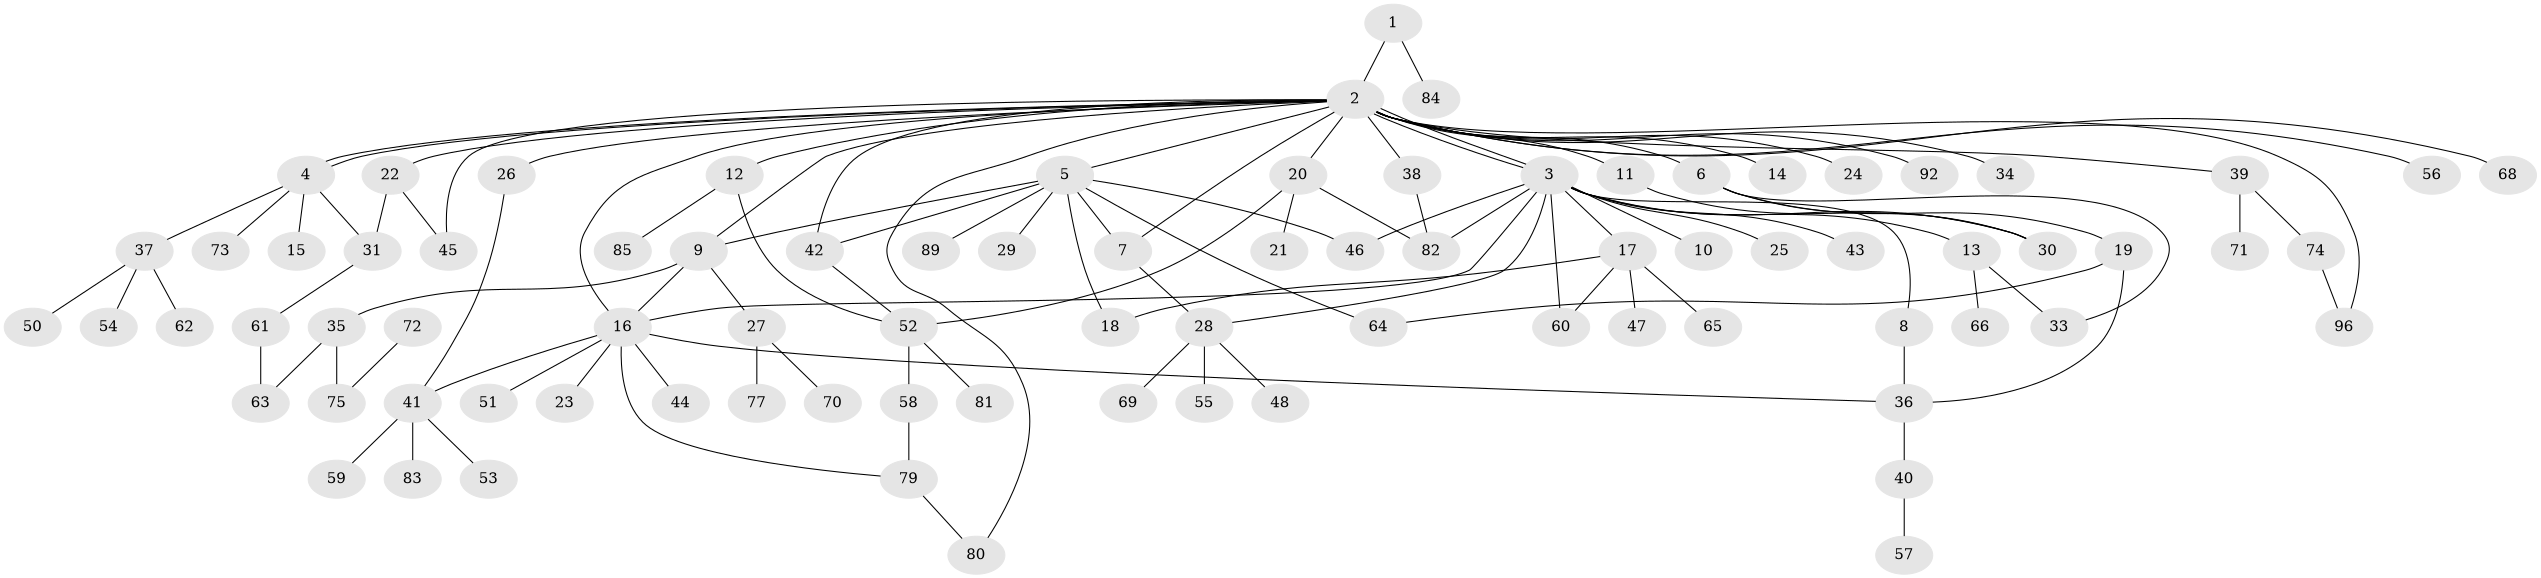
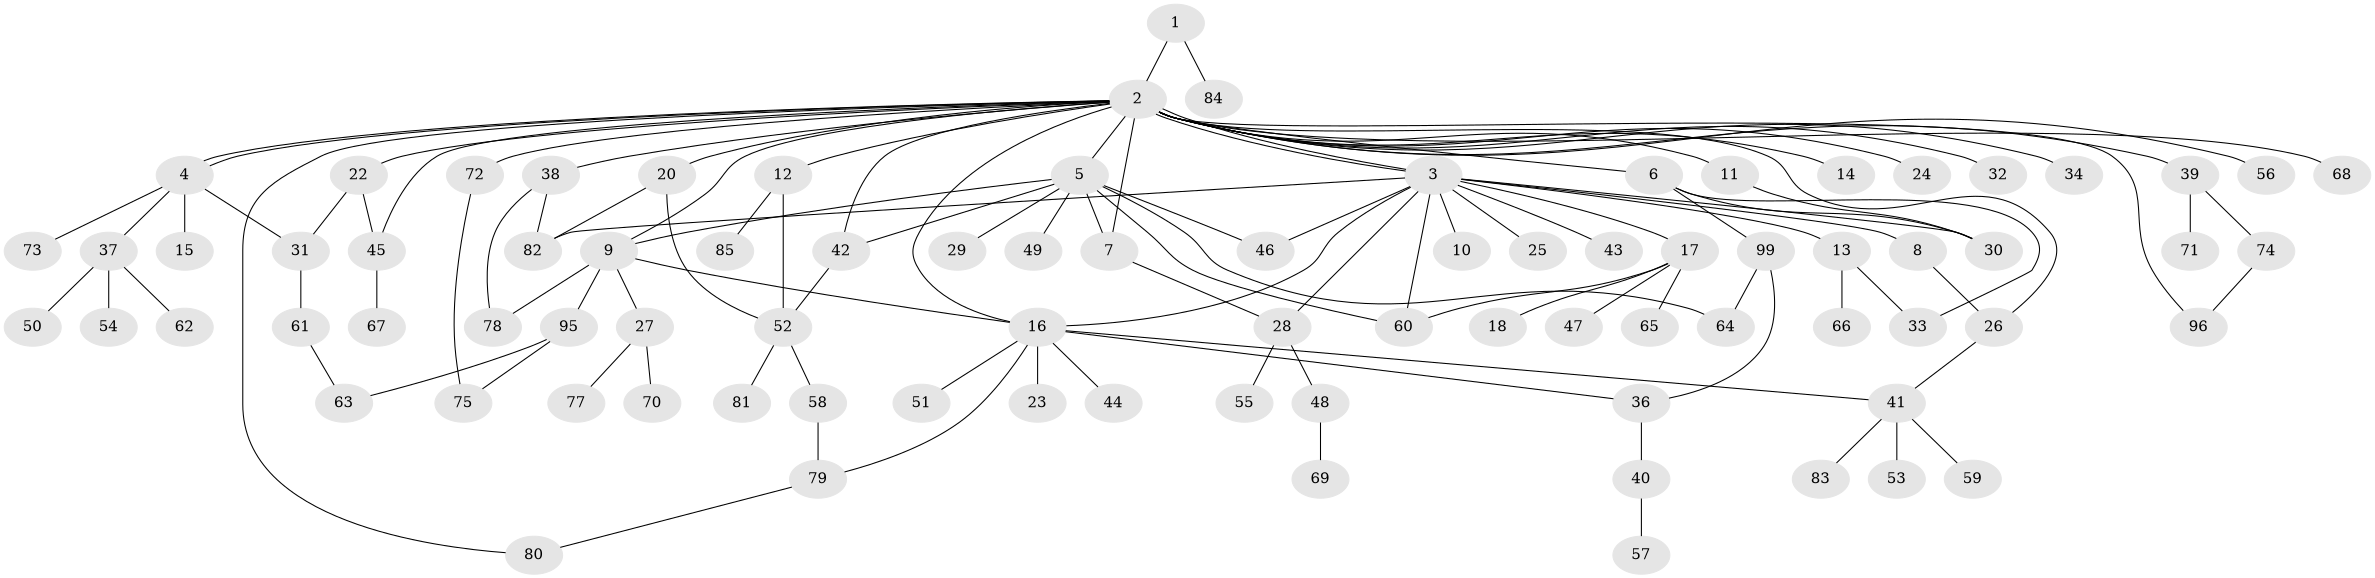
none -> (694, 130)
(1930, 175) -> (1998, 175)
(931, 251) -> (1033, 251)
(1279, 251) -> none
(2124, 251) -> (1766, 251)
(1080, 253) -> (1224, 282)
(337, 327) -> (569, 327)
none -> (377, 327)
none -> (493, 327)
(1166, 365) -> (1320, 441)
(1904, 365) -> (1956, 289)
